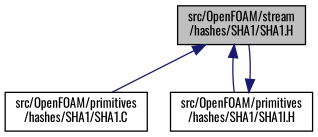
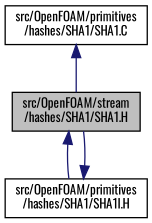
(153, 71) -> (76, 75)
